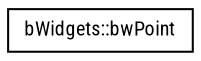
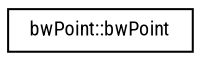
(100, 30) -> (100, 30)
